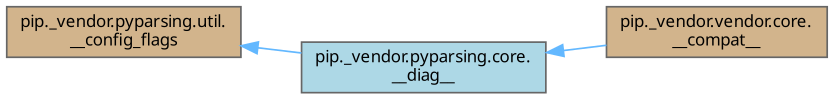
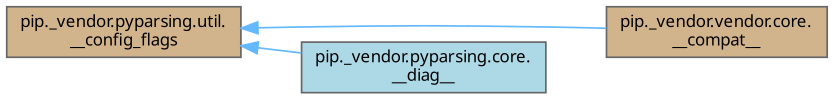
(585, 48) -> (432, 26)
